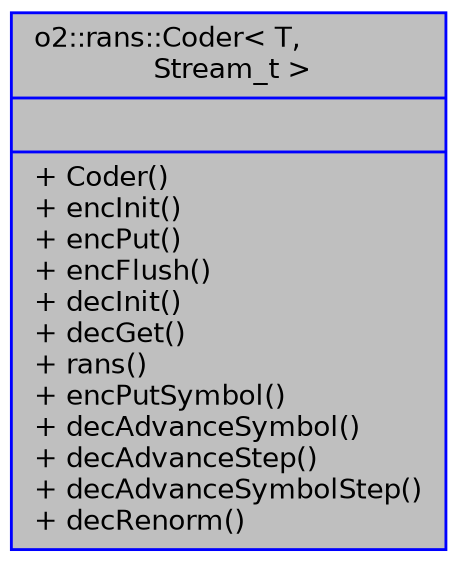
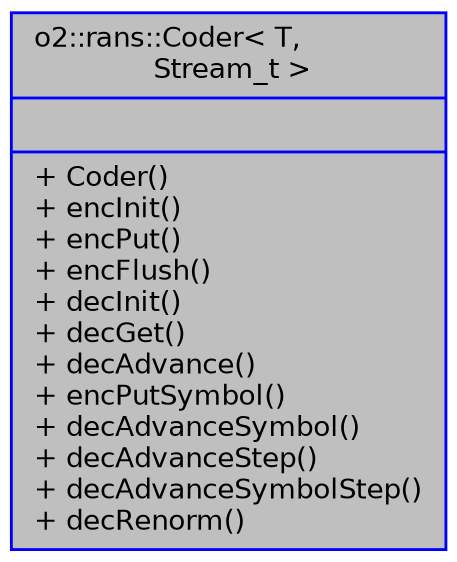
(91, 365) -> (146, 365)
